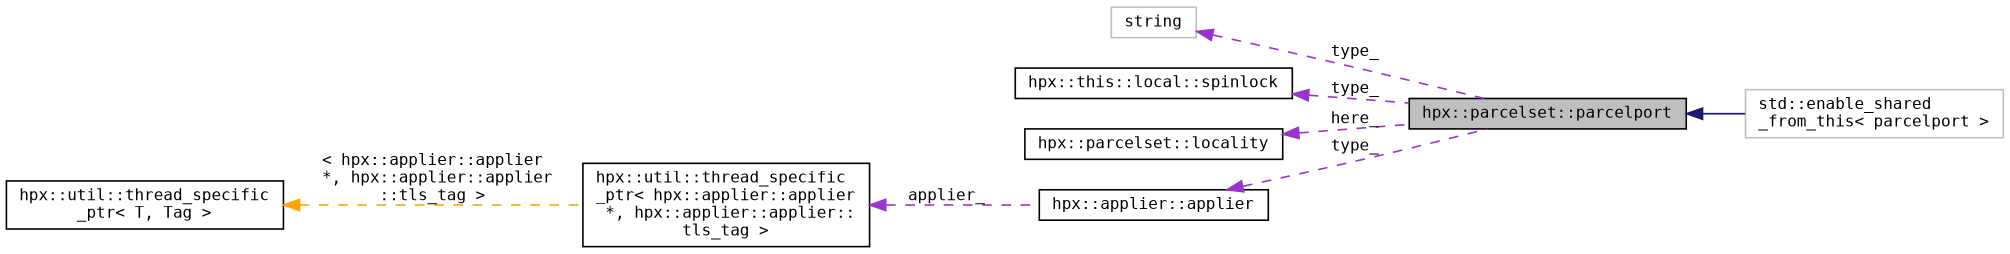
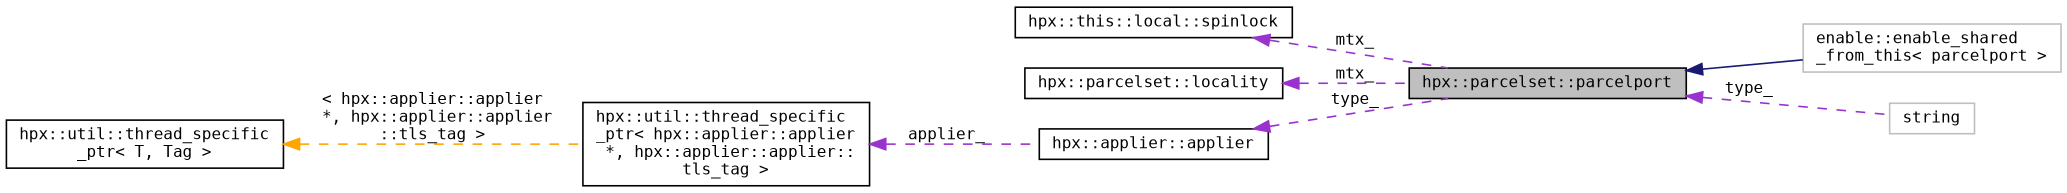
(1349, 66) -> (1796, 106)
(1351, 89) -> (1351, 41)
(1874, 114) -> (1932, 48)
(1351, 119) -> (1351, 74)
